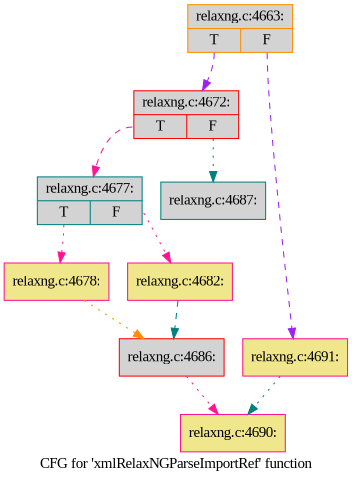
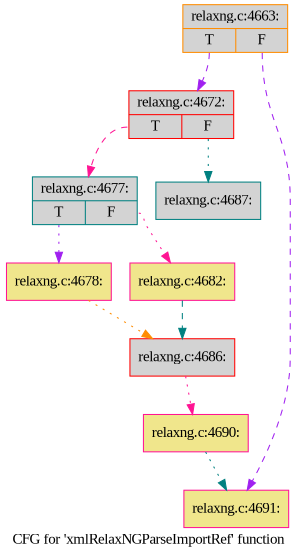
(63, 239) -> (59, 239)
(267, 391) -> (214, 467)
